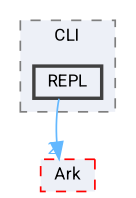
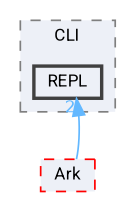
(56, 123) -> (79, 138)
